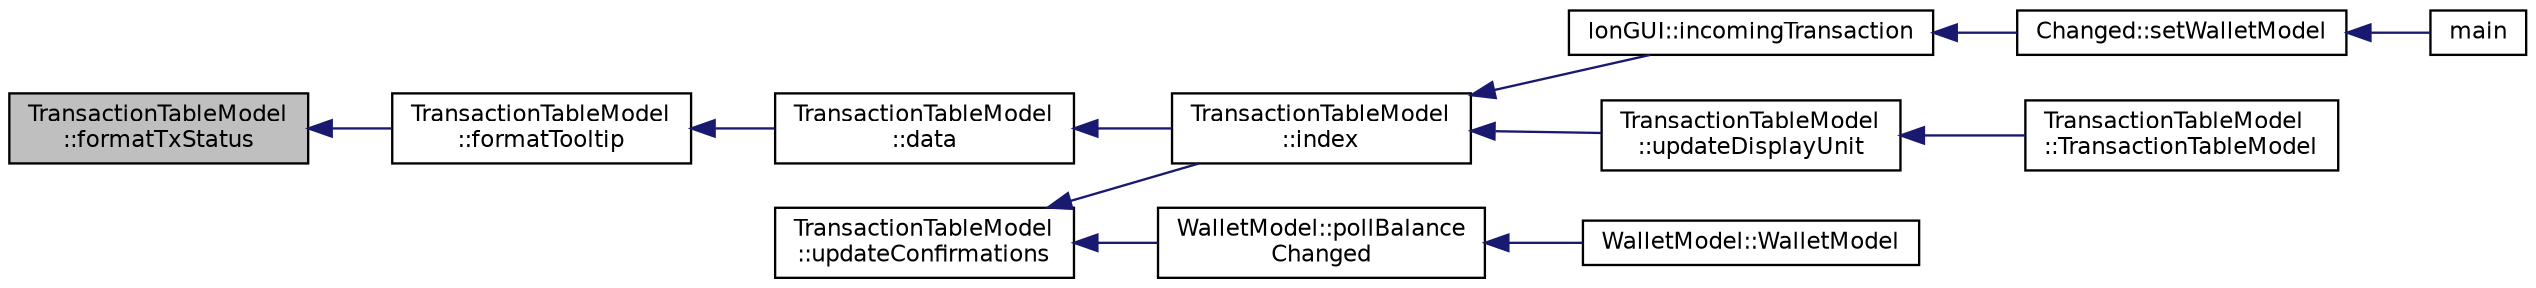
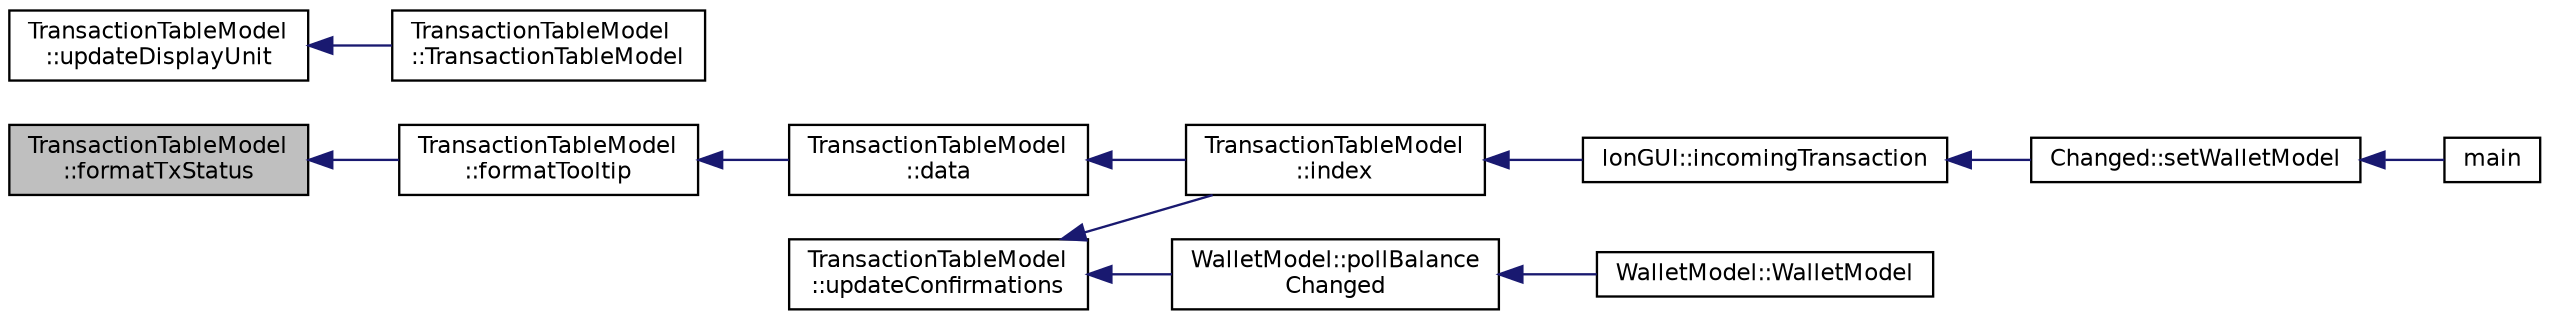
(1548, 132) -> none
